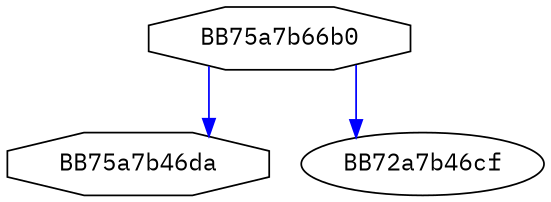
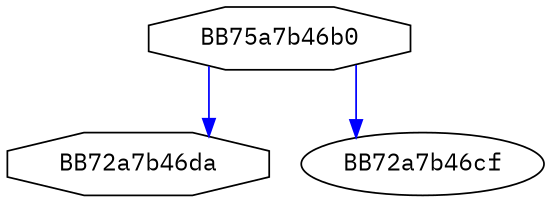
(280, 38) -> (280, 38)
(138, 164) -> (138, 164)
